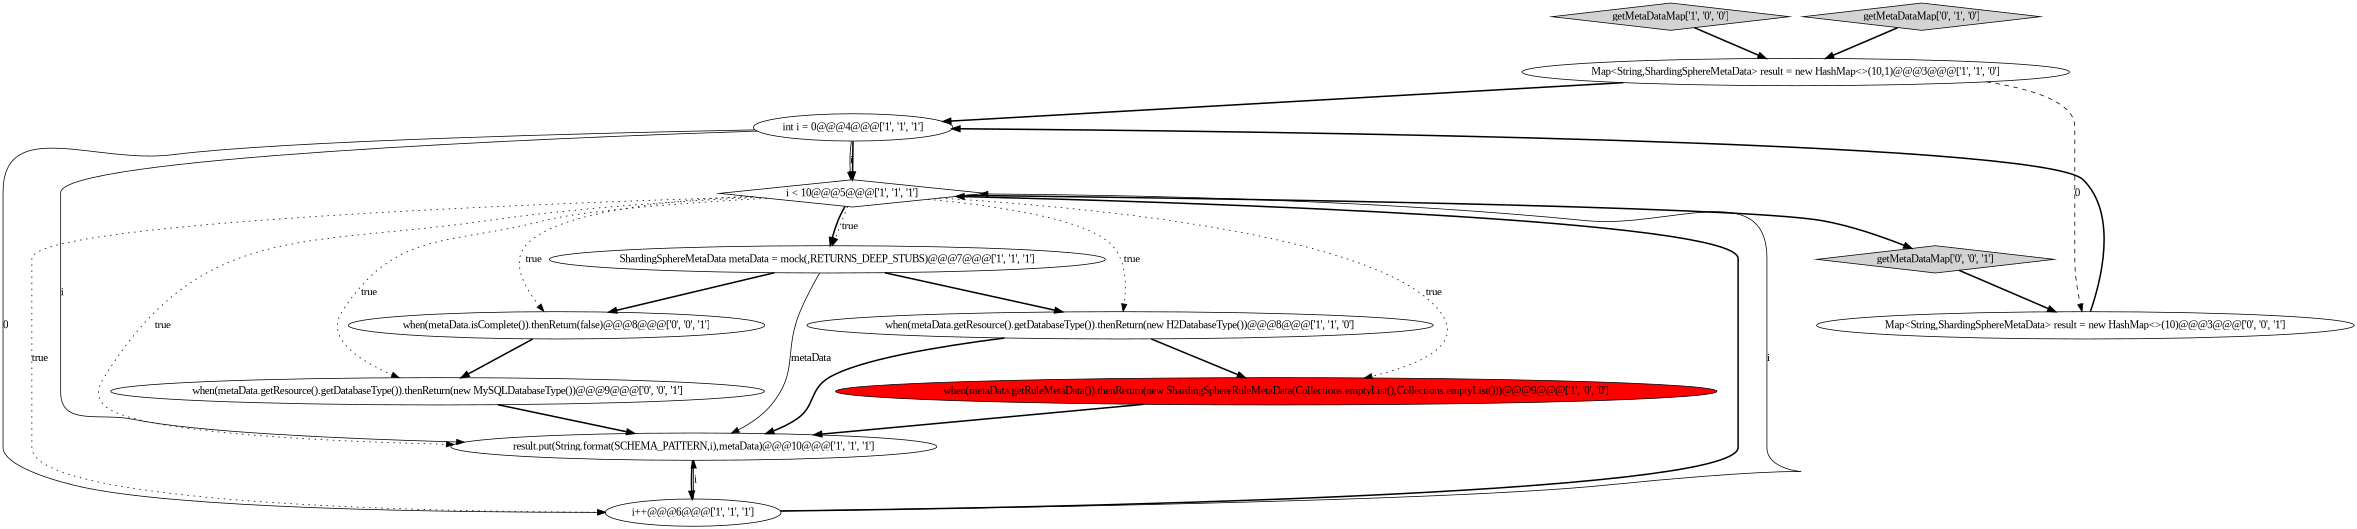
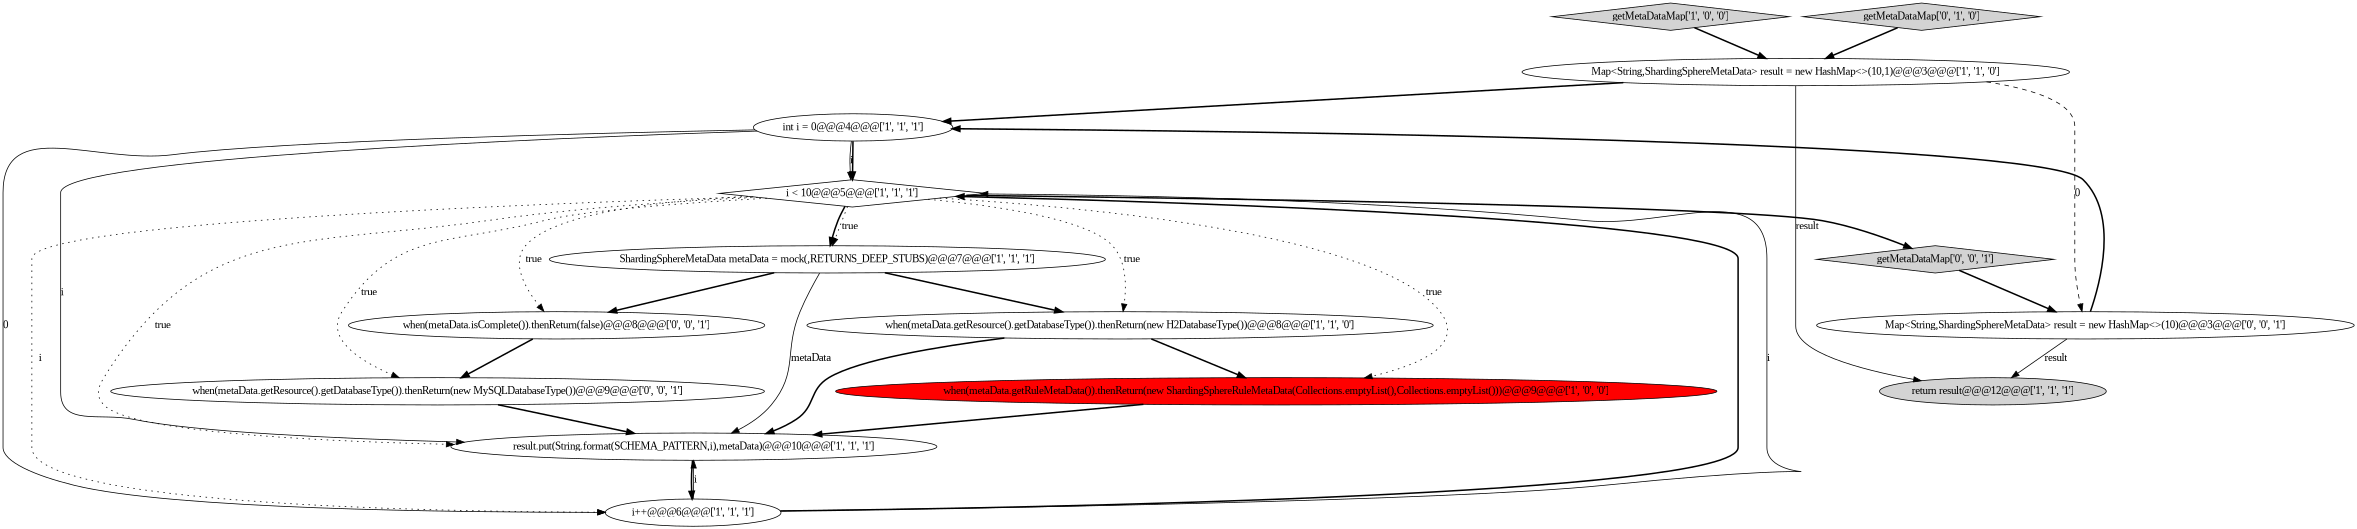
(40, 358) -> (40, 358)
none -> (1993, 391)
